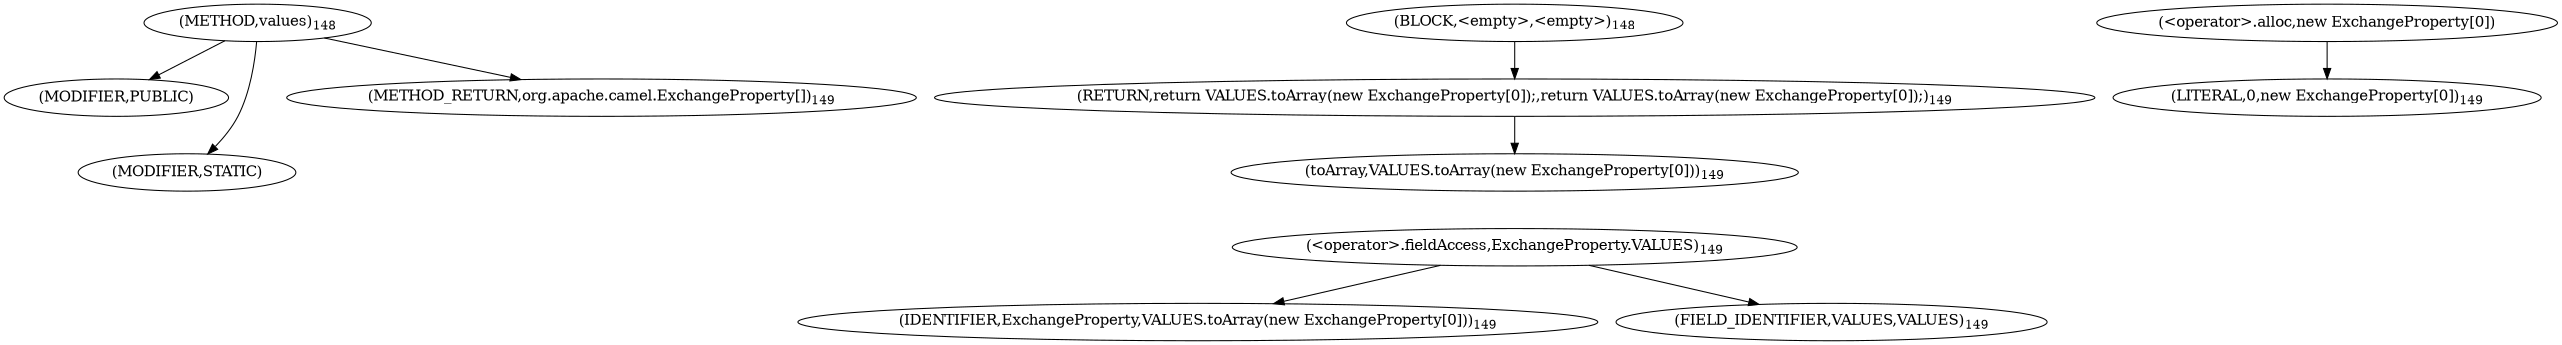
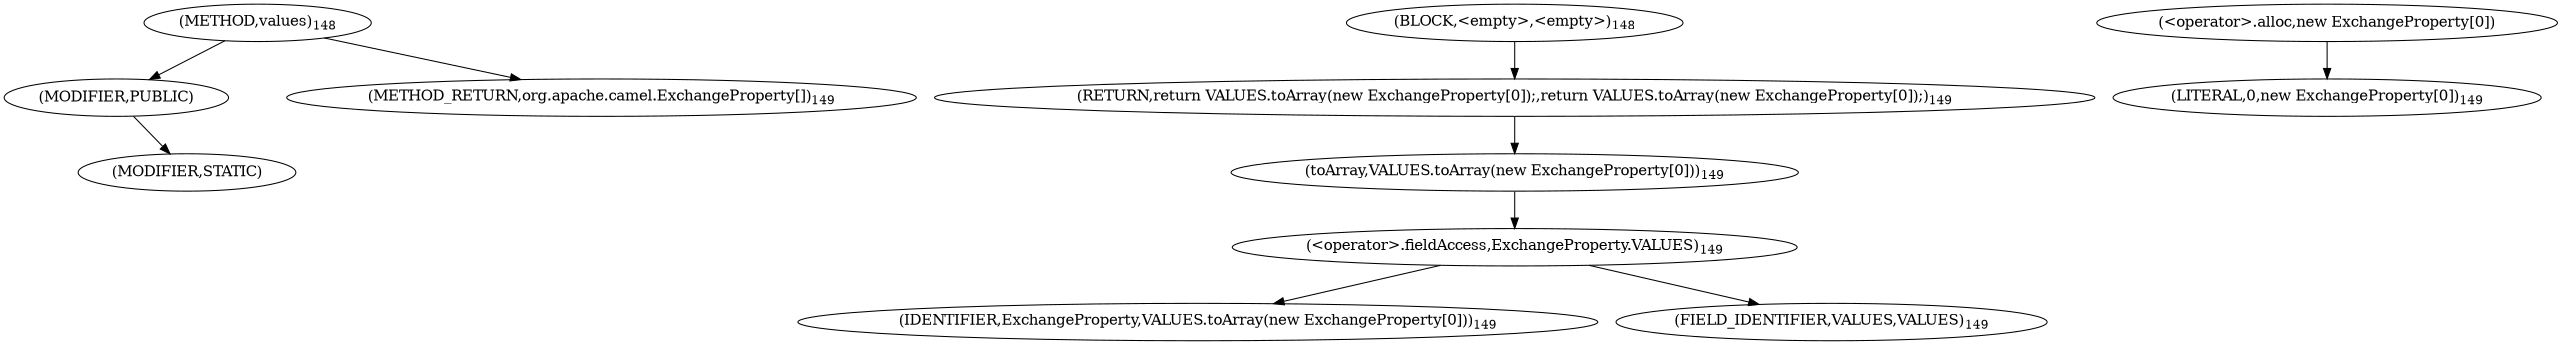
(246, 98) -> (148, 131)
none -> (1515, 205)
